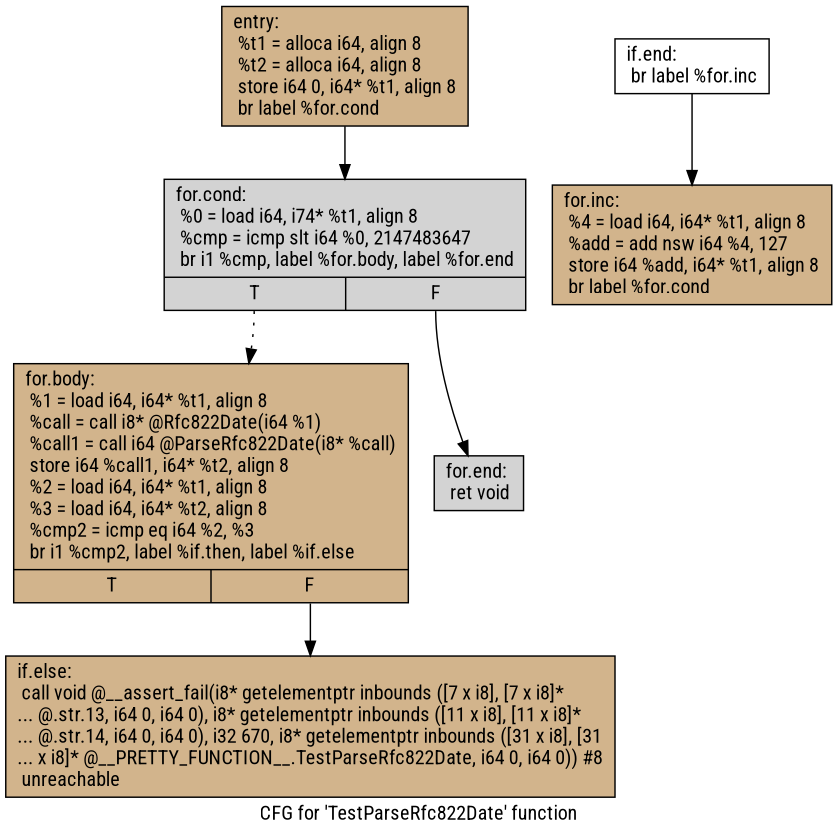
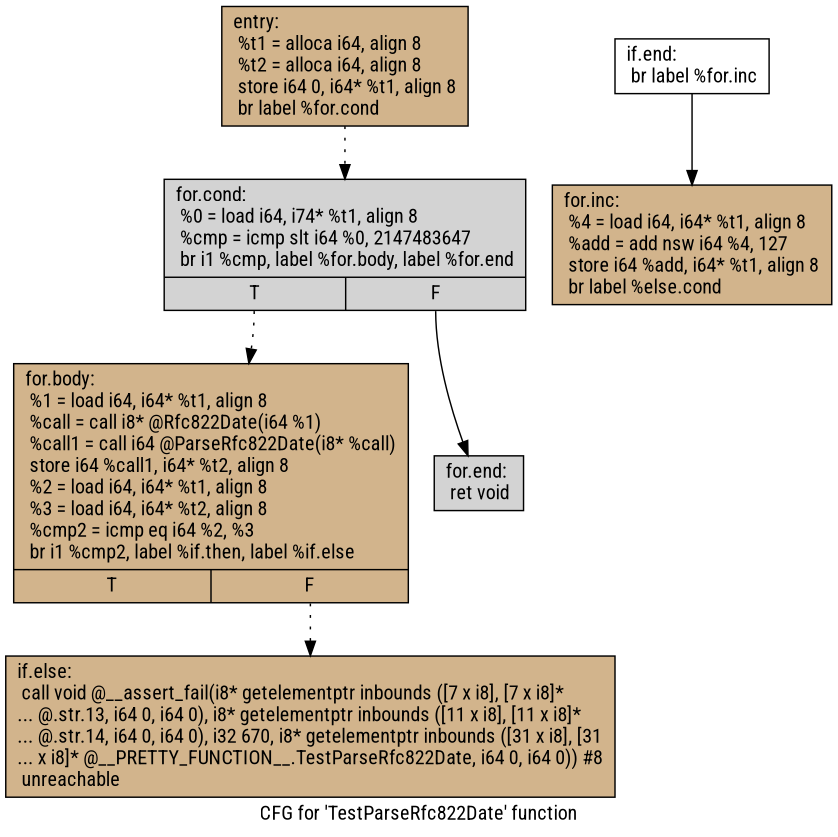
(345, 145) -> (345, 145)
(637, 287) -> (643, 287)
(310, 622) -> (310, 622)
